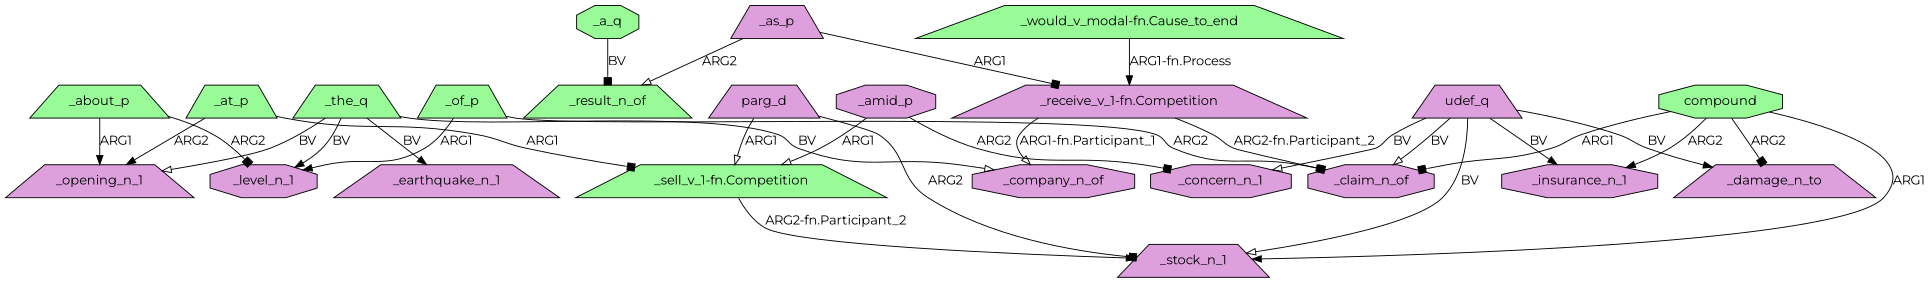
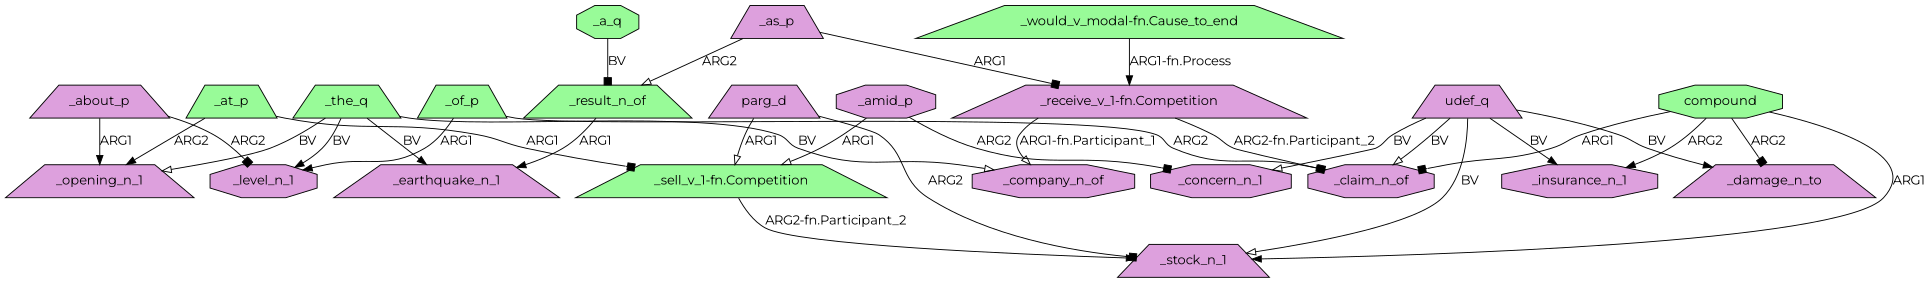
(100, 102) -> (100, 102)
none -> (565, 147)
